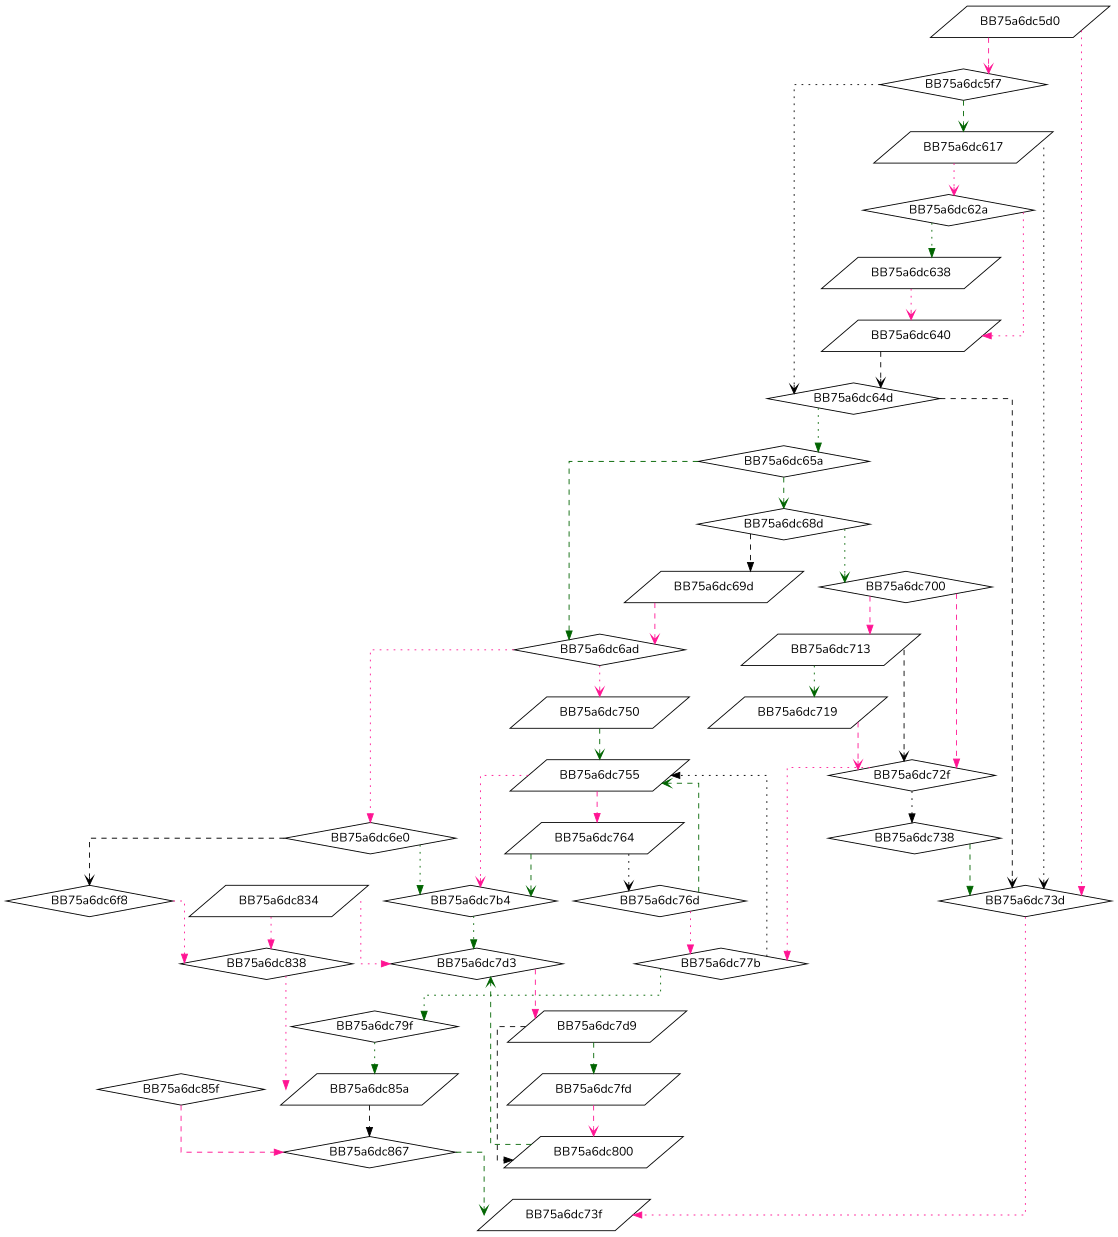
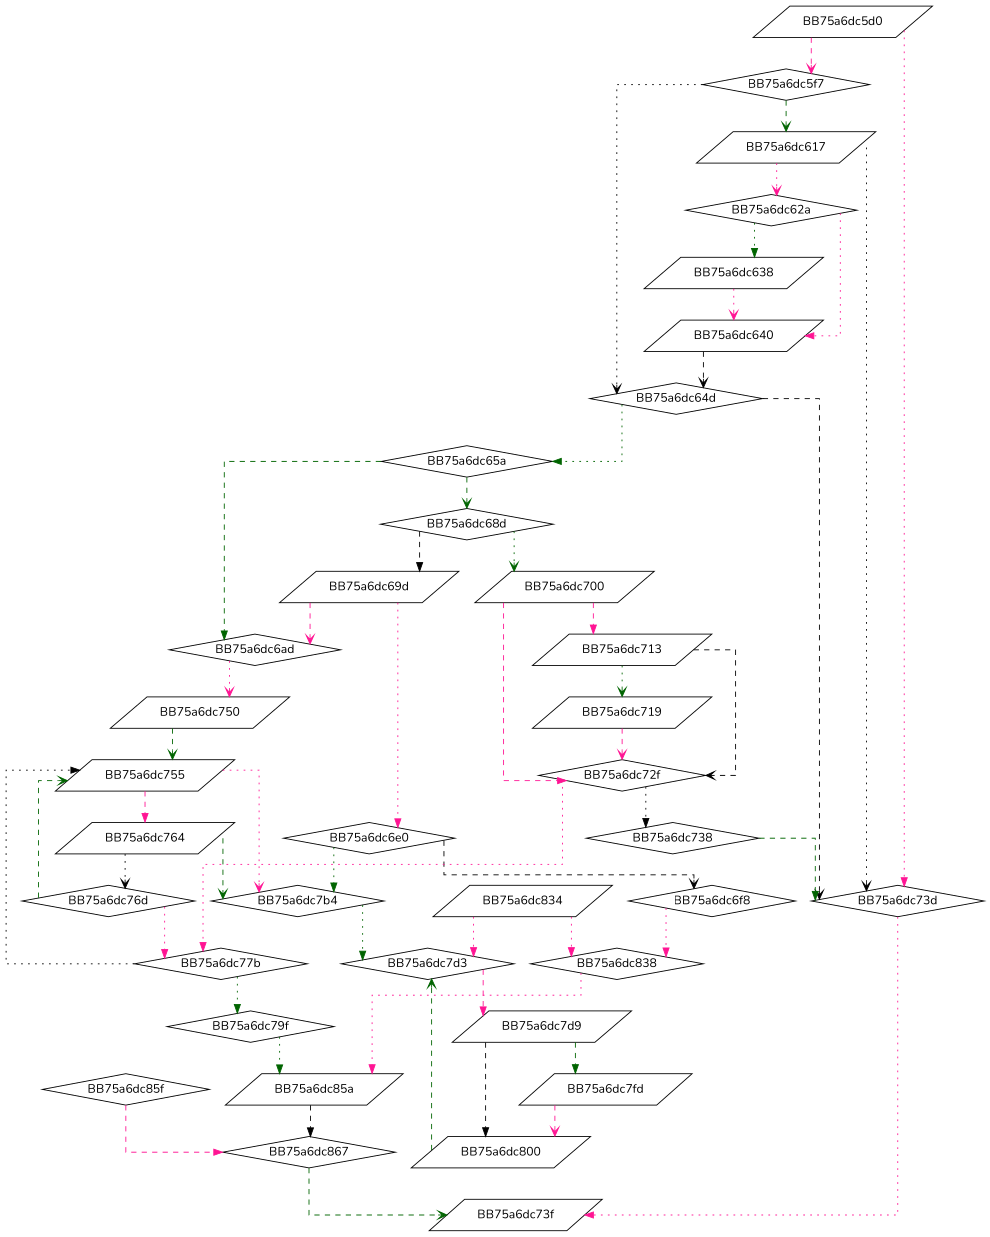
(906, 587) -> (565, 587)
(370, 660) -> (398, 711)
